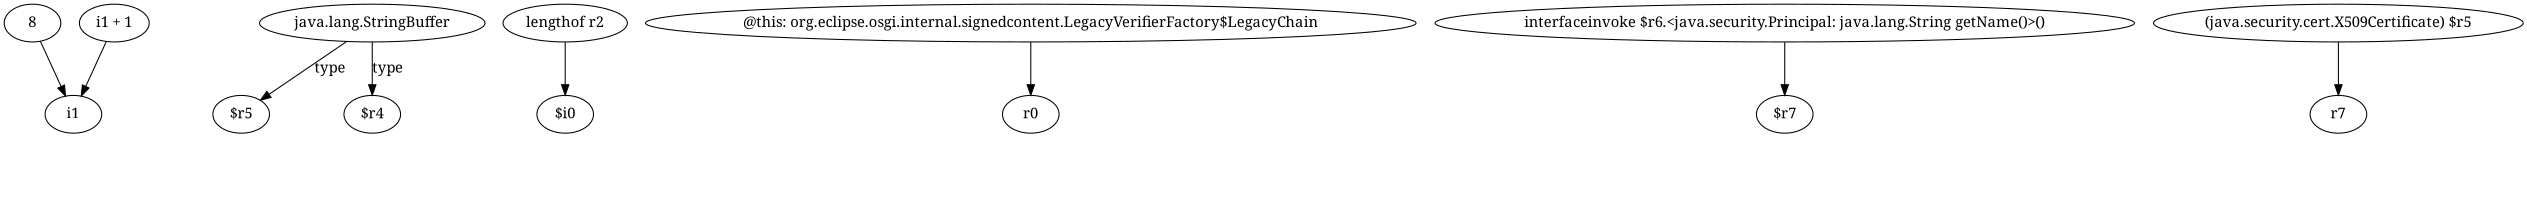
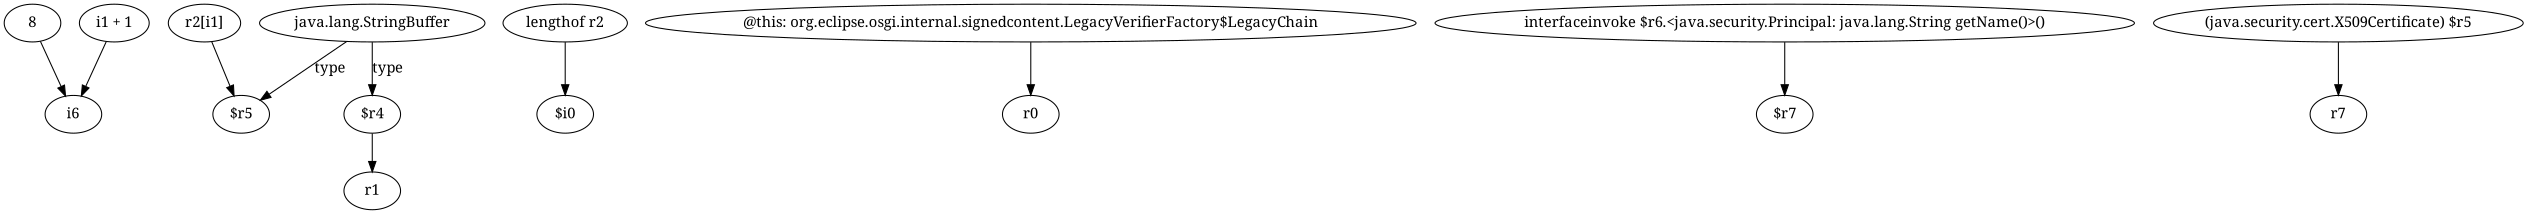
none -> (204, 23)
(73, 114) -> (73, 114)
none -> (372, 191)
